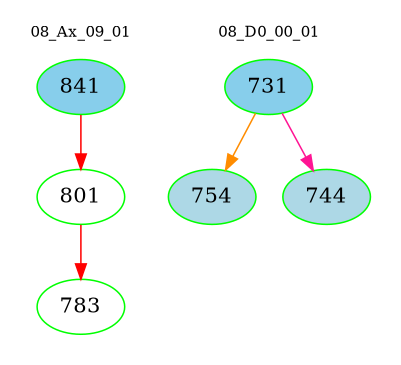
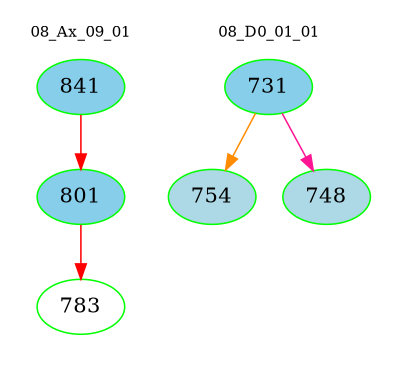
(269, 33) -> (269, 33)
(81, 197) -> (81, 197)
(327, 197) -> (327, 197)
